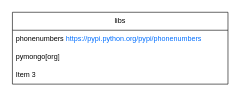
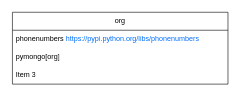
(120, 21) -> (120, 21)
(120, 39) -> (119, 39)
